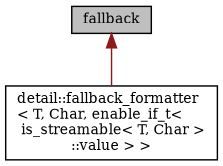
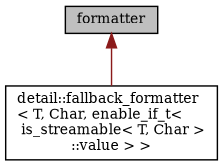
(112, 20) -> (112, 20)
